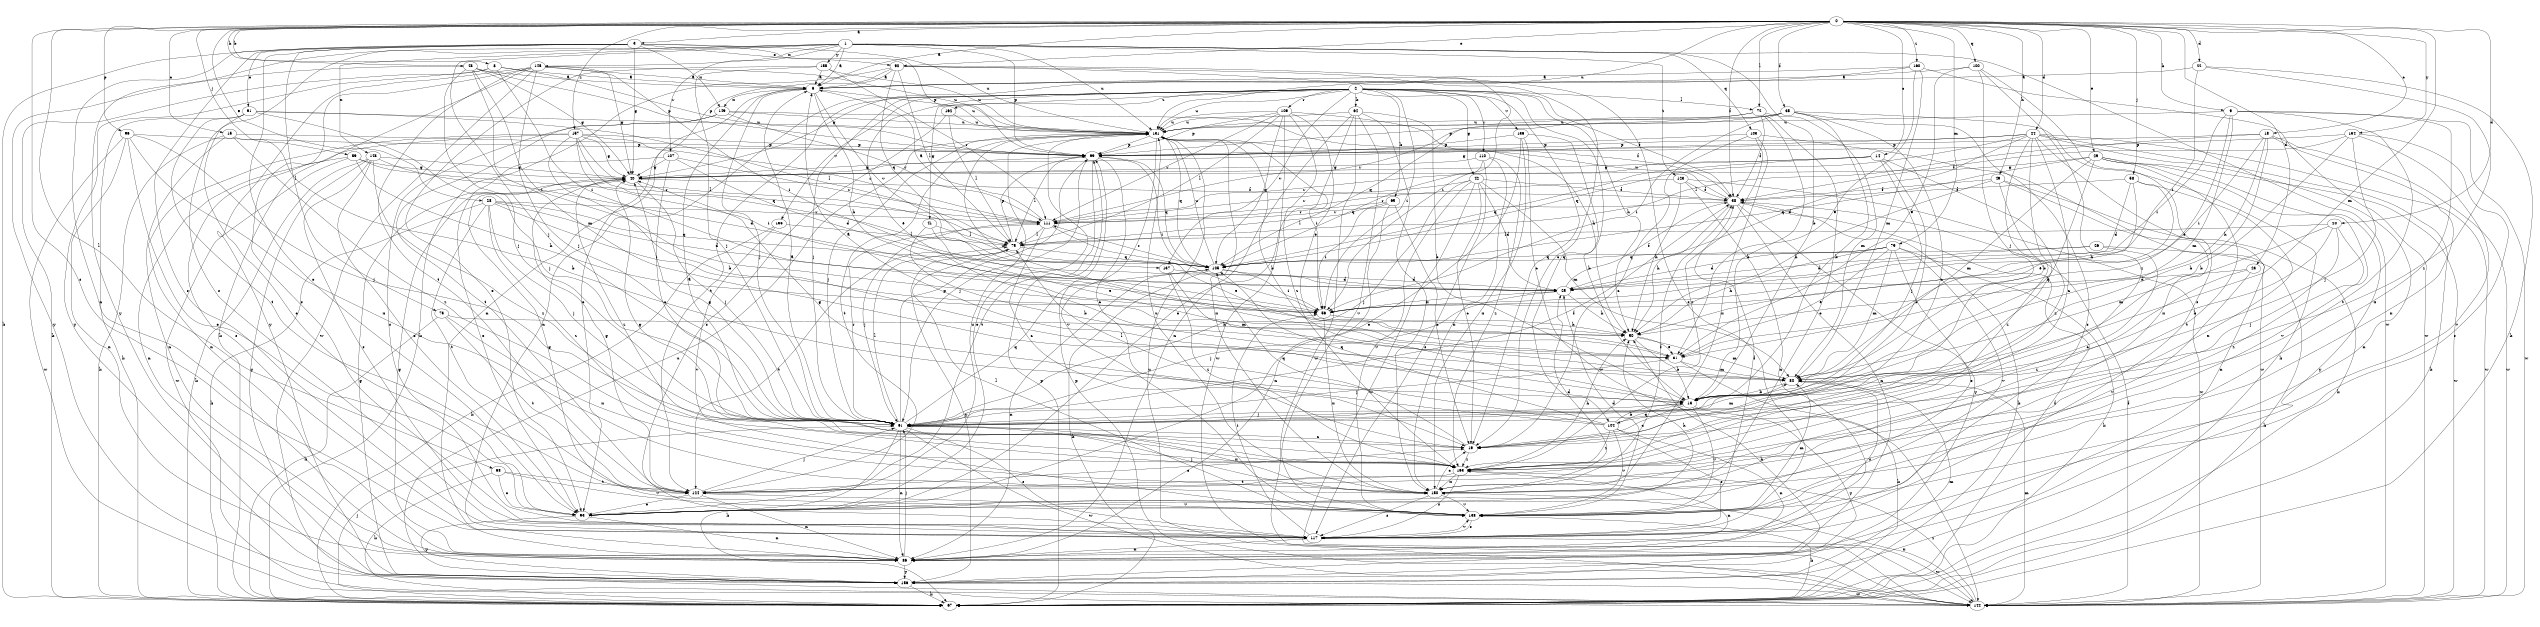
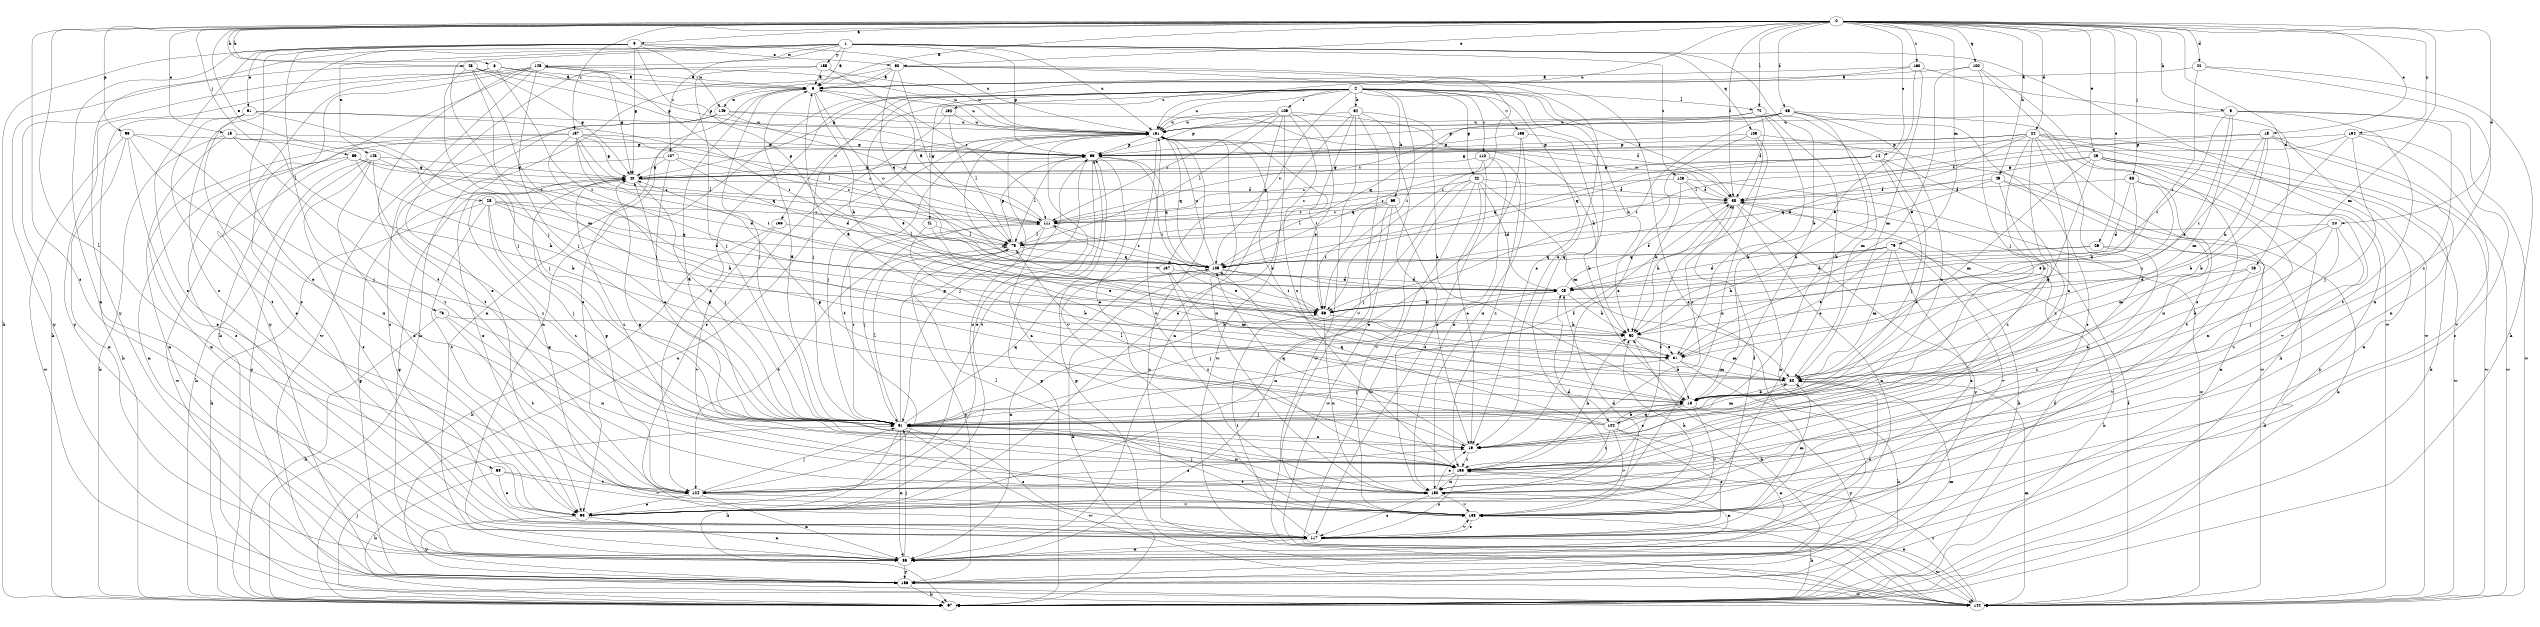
none -> (2070, 31)
(881, 59) -> (907, 222)
(1779, 418) -> (1285, 526)
